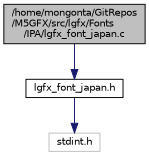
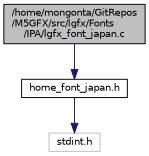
(74, 88) -> (74, 88)
